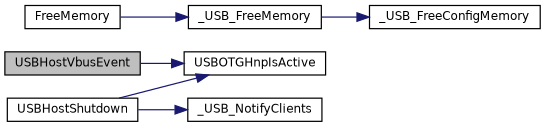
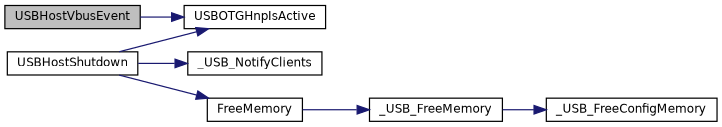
none -> (158, 85)
